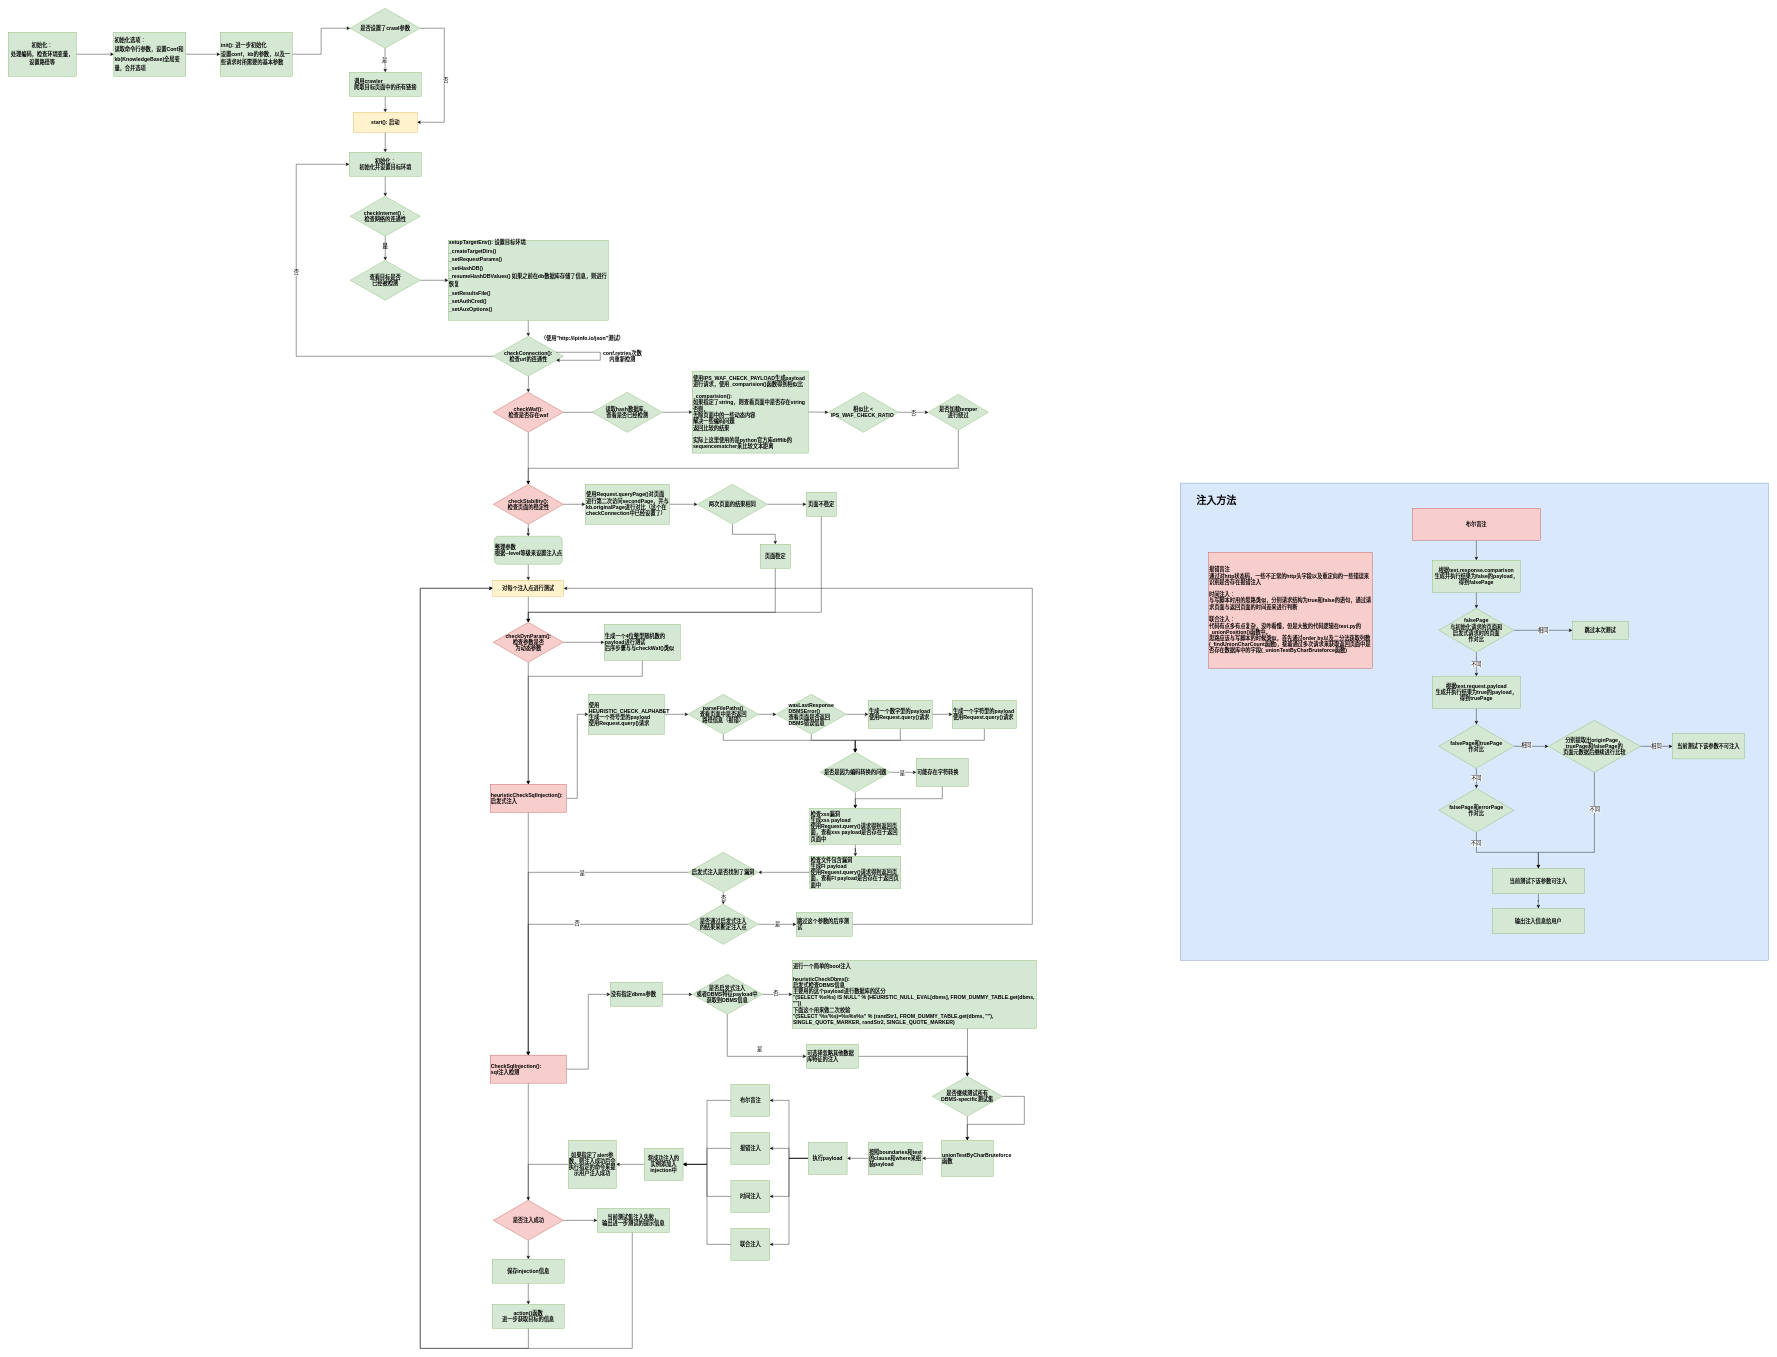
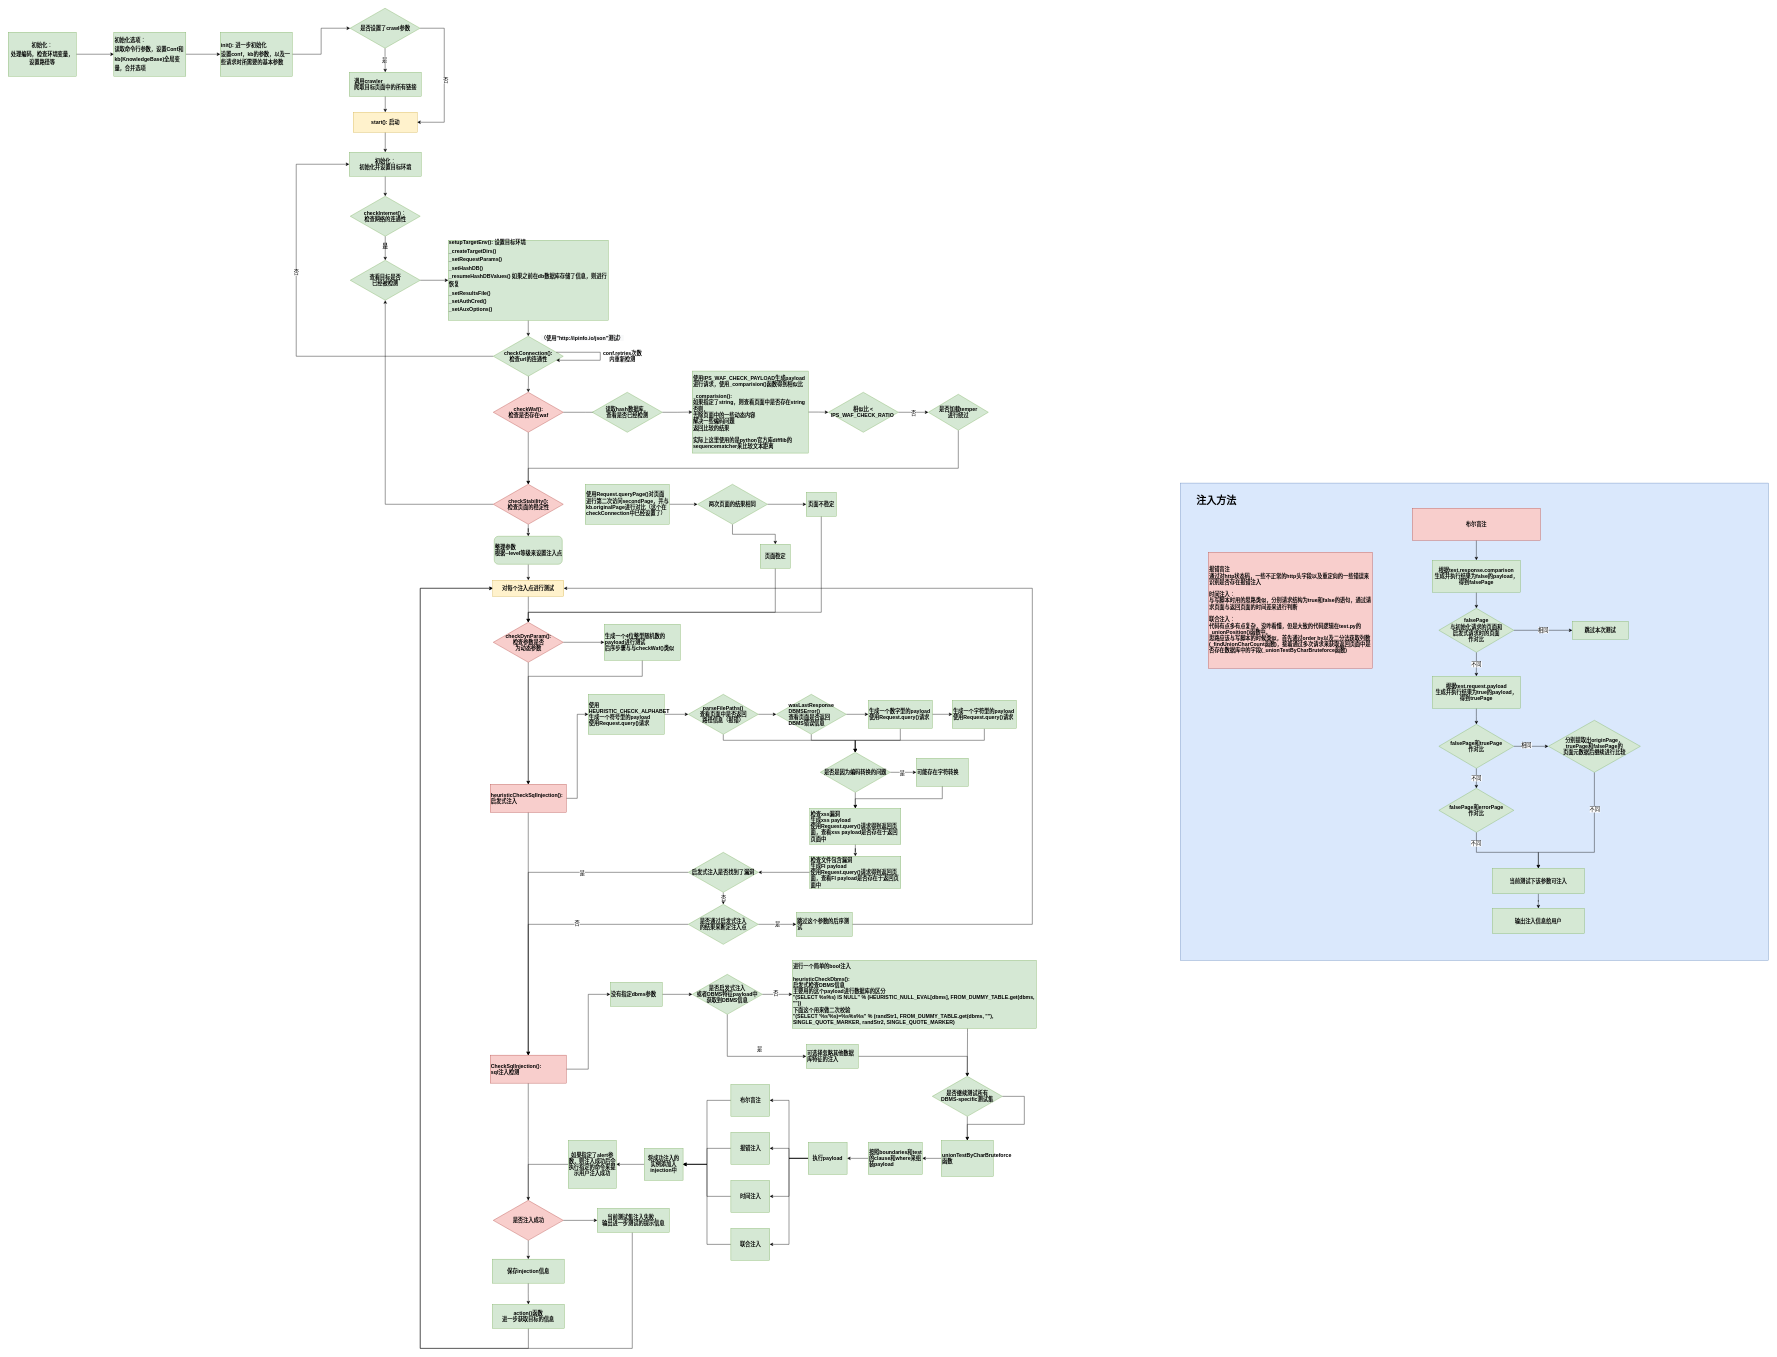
(581, 504) -> (385, 304)
(1659, 746) -> none
(1708, 746) -> none
